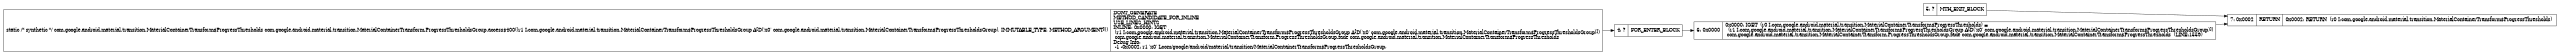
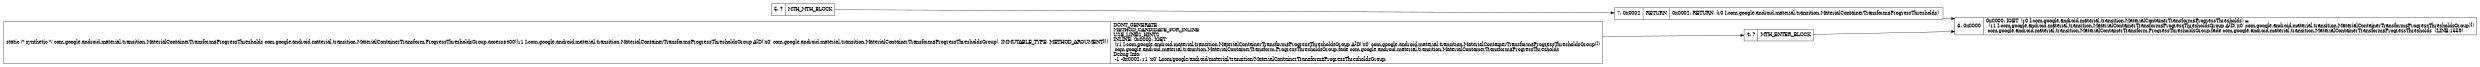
(1962, 9) -> (810, 9)
(2220, 24) -> (1947, 18)
(1655, 30) -> (1786, 35)
